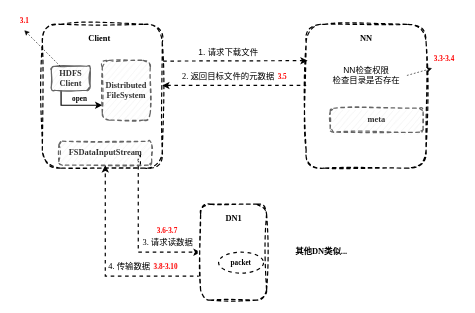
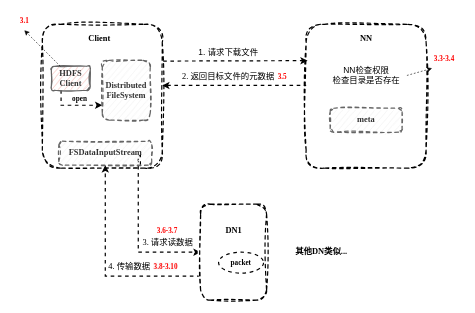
(71, 78) -> (71, 78)
(72, 105) -> (72, 105)
(377, 120) -> (366, 120)
(234, 219) -> (234, 231)
